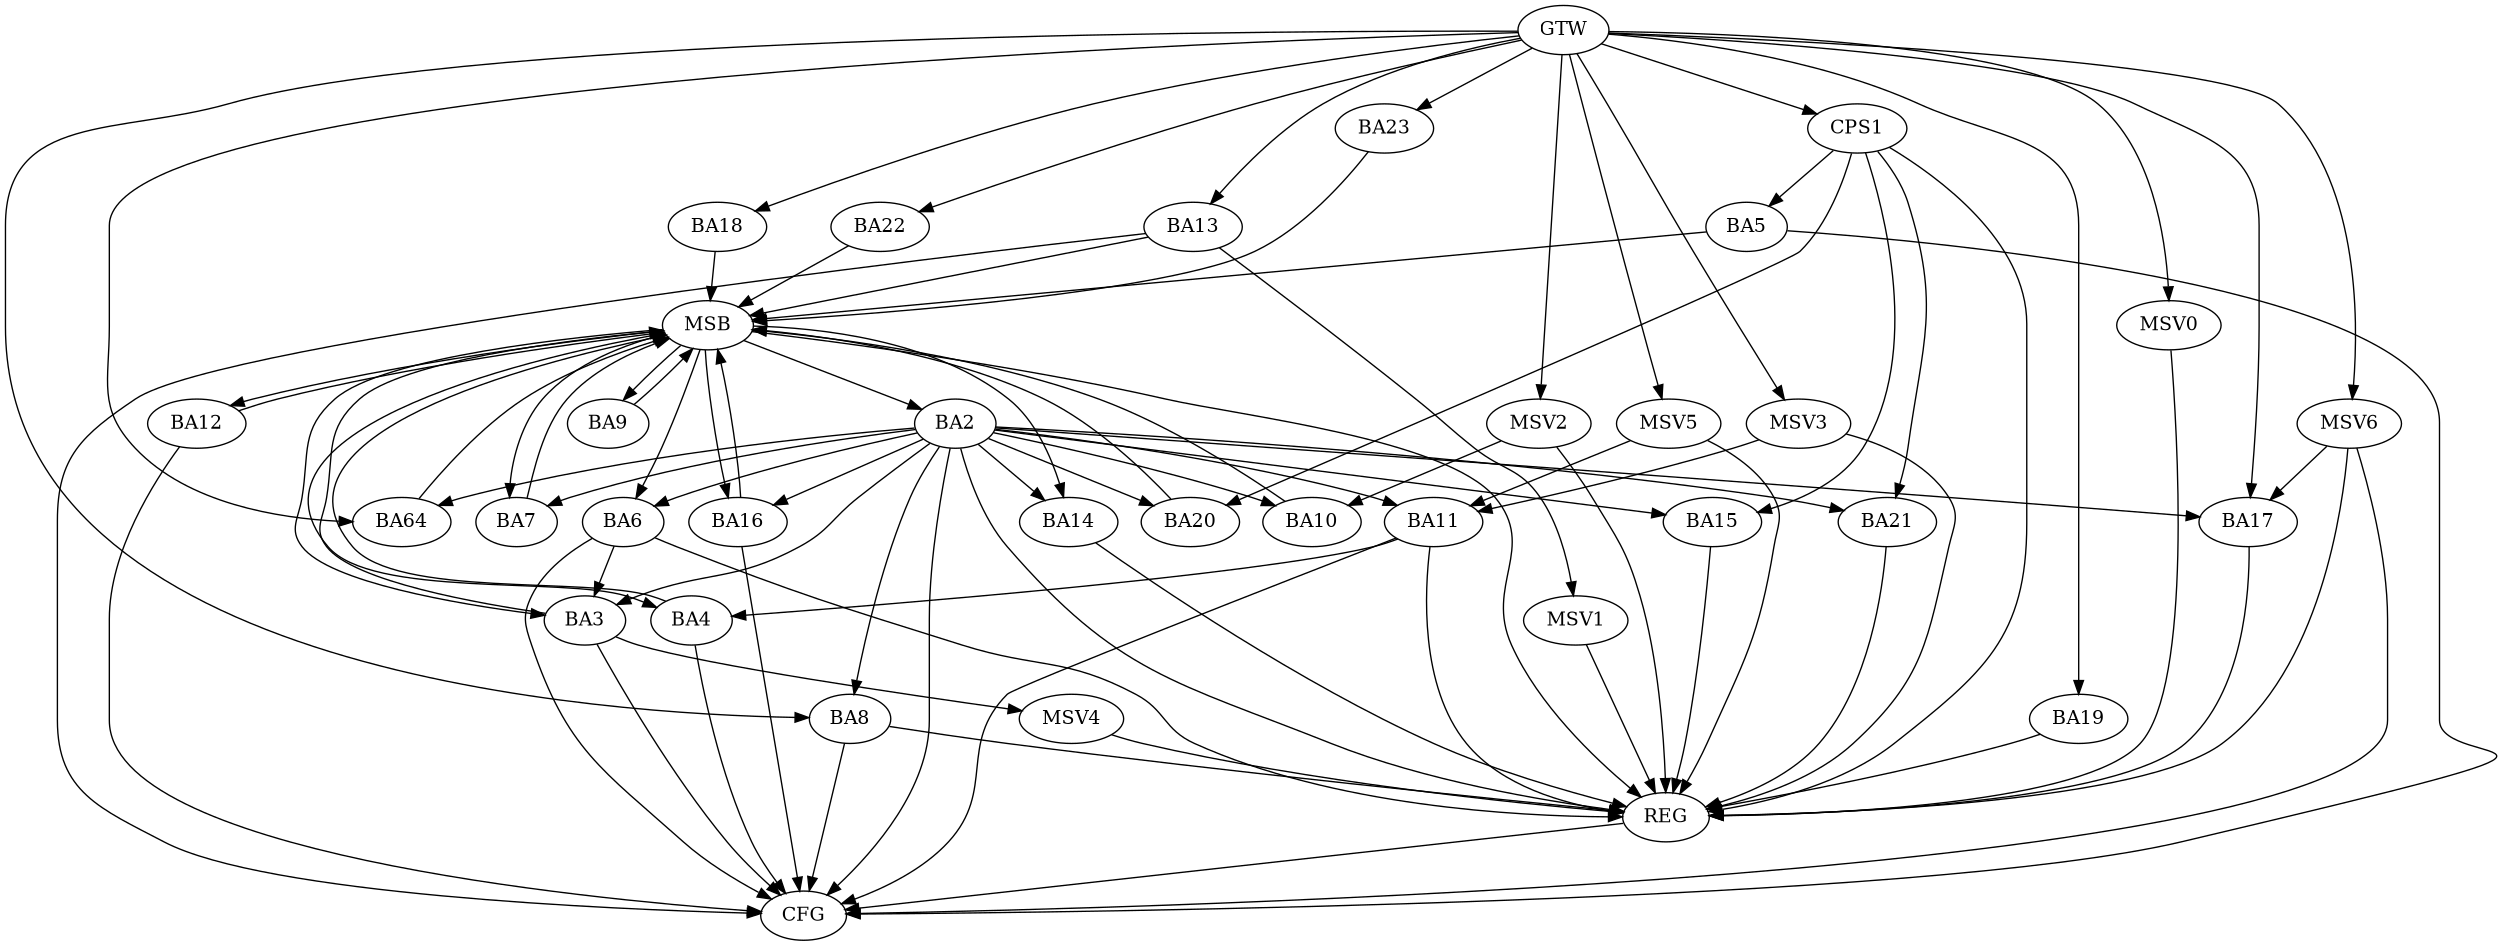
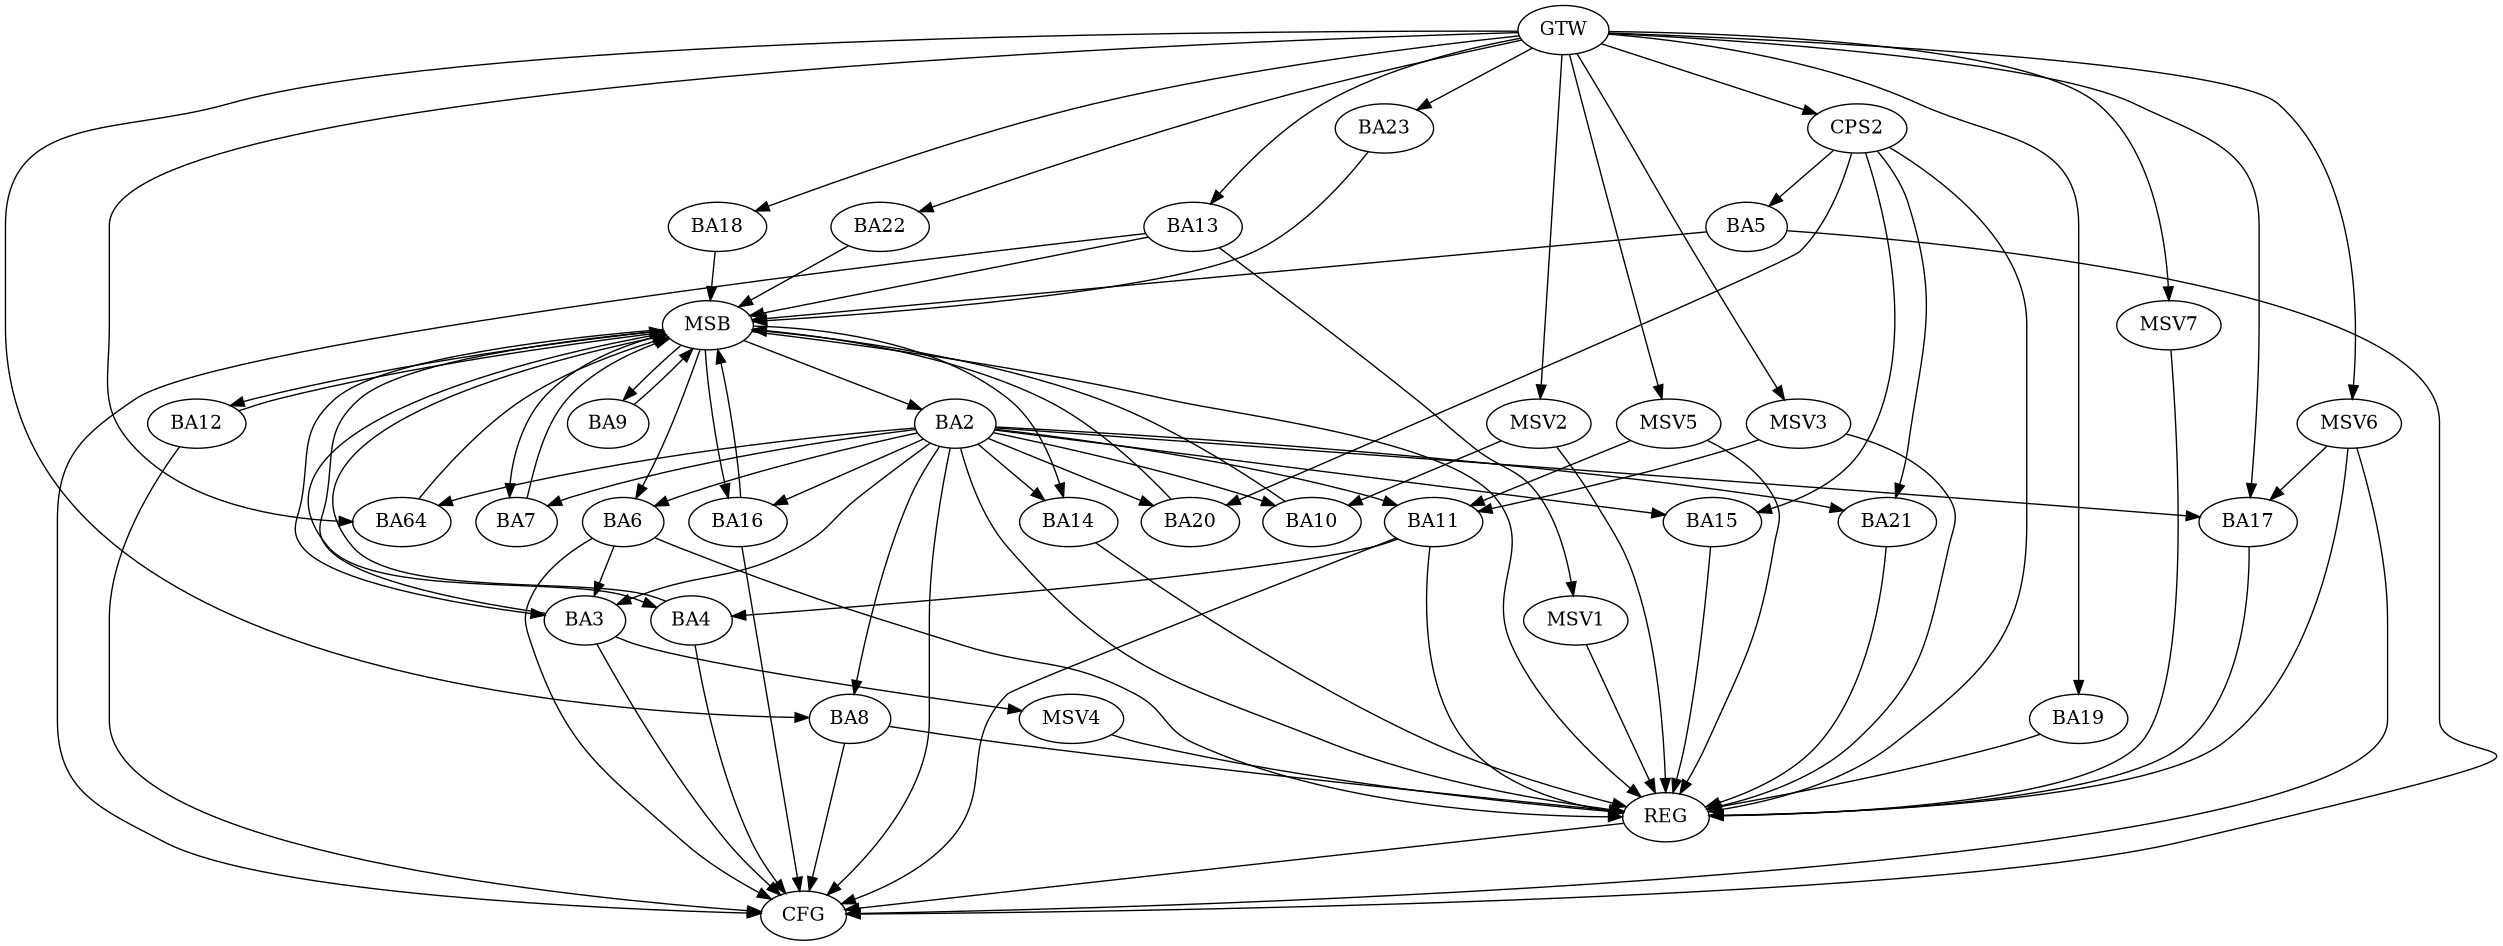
(1857, 128) -> (1857, 128)
(2169, 325) -> (2169, 325)
